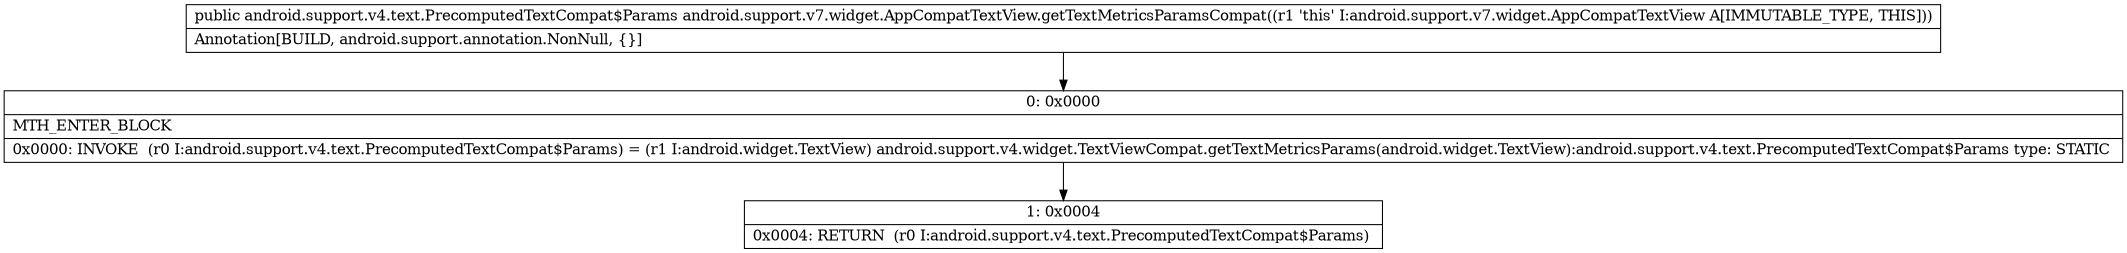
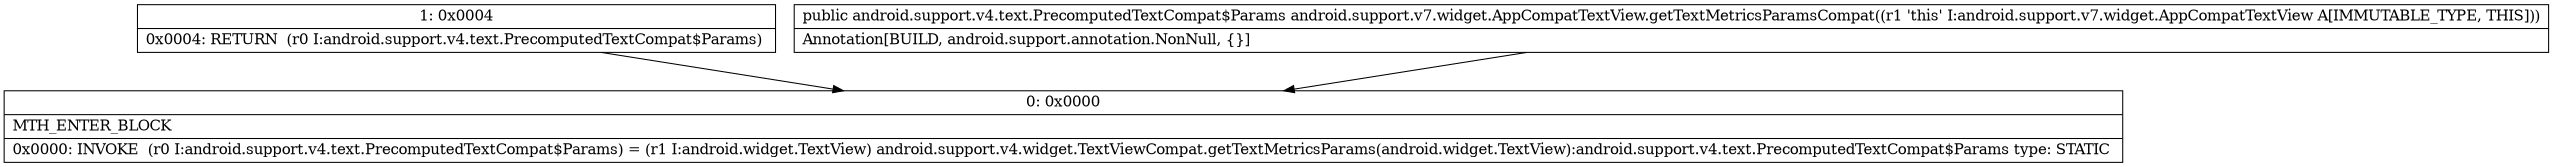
(1063, 176) -> (717, 71)
